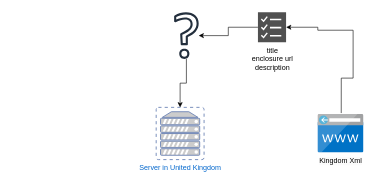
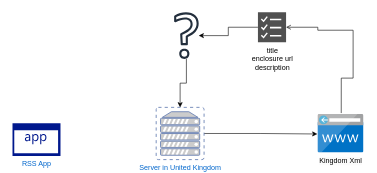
(291, 27) -> (290, 27)
none -> (242, 134)
none -> (36, 140)
